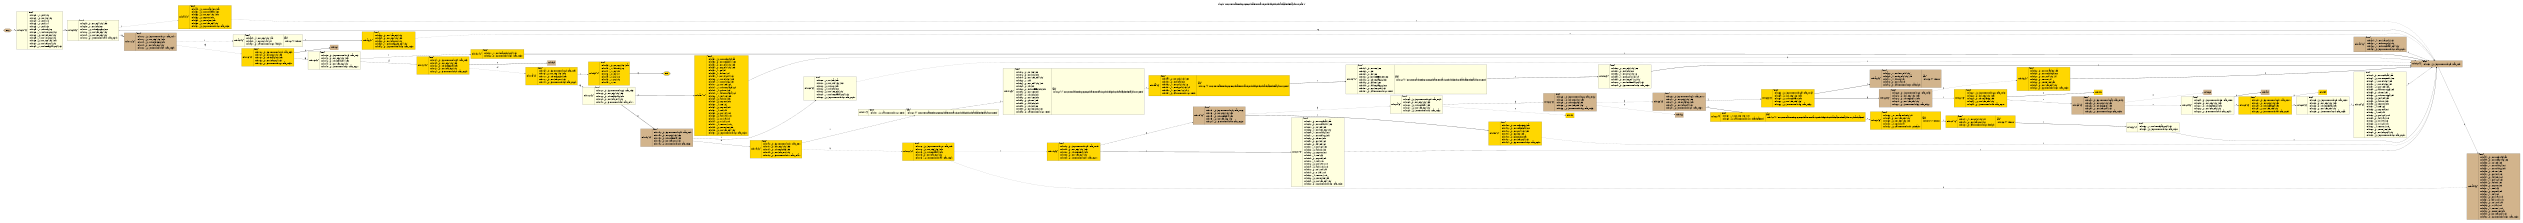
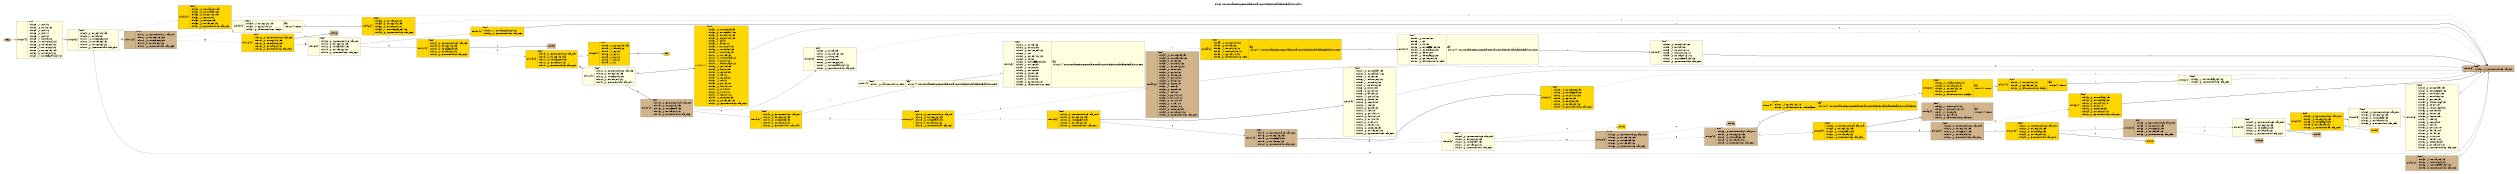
(2458, 110) -> (1830, 67)
